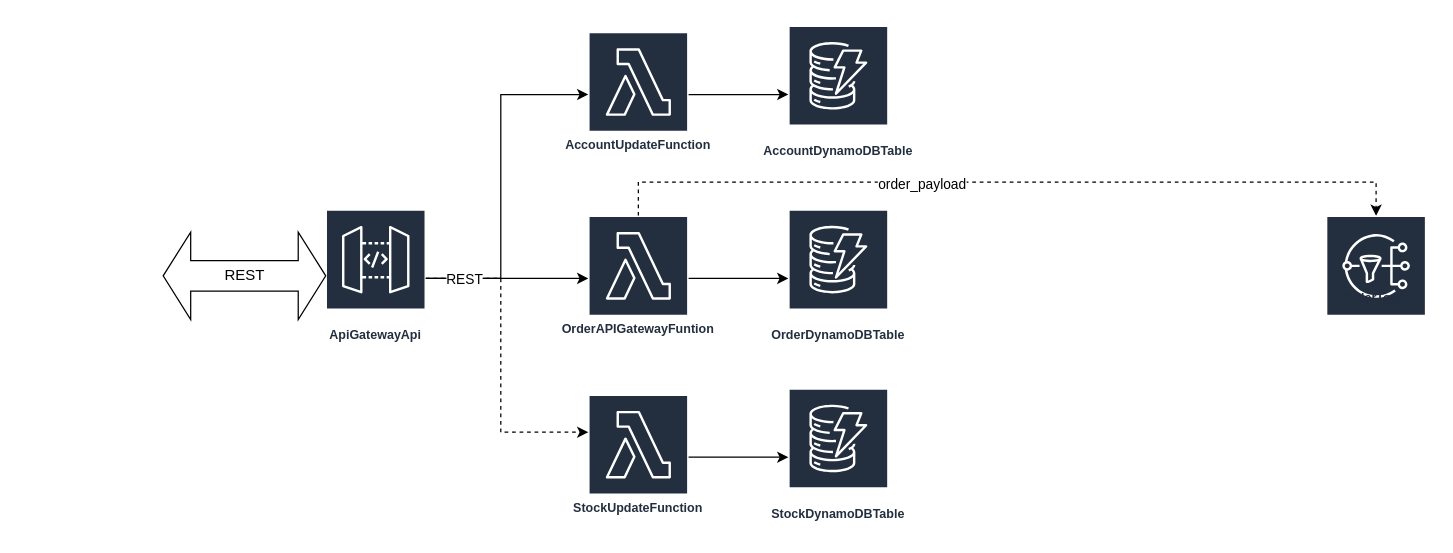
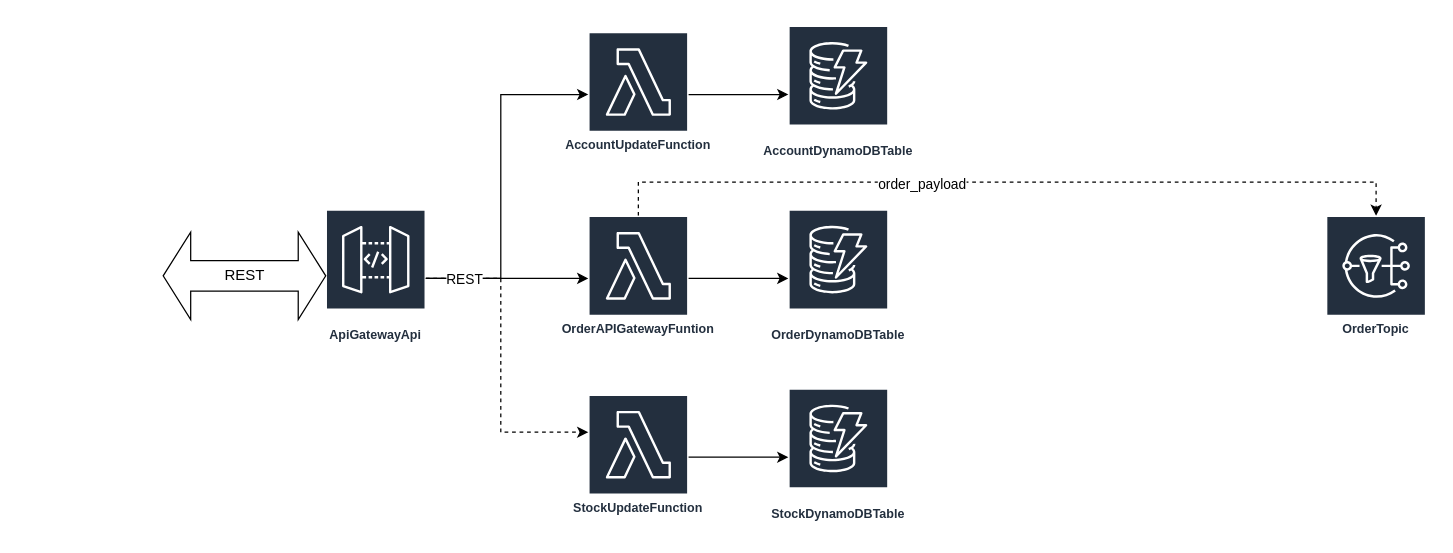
(1376, 263) -> (1376, 278)
